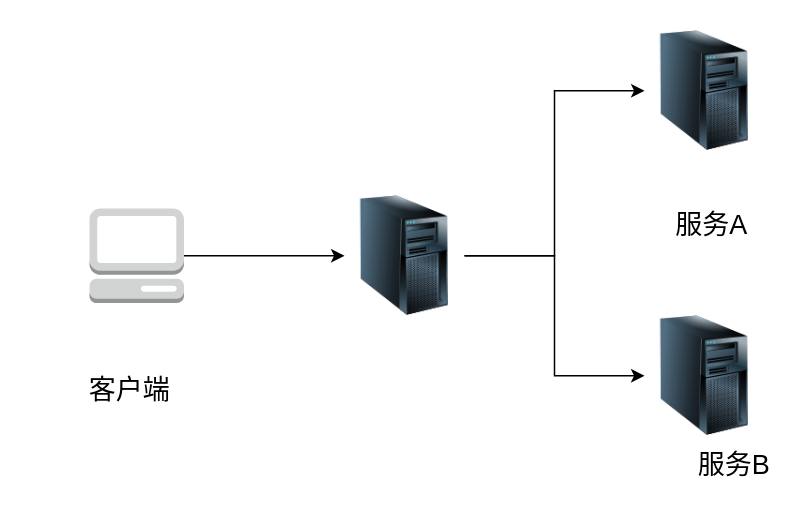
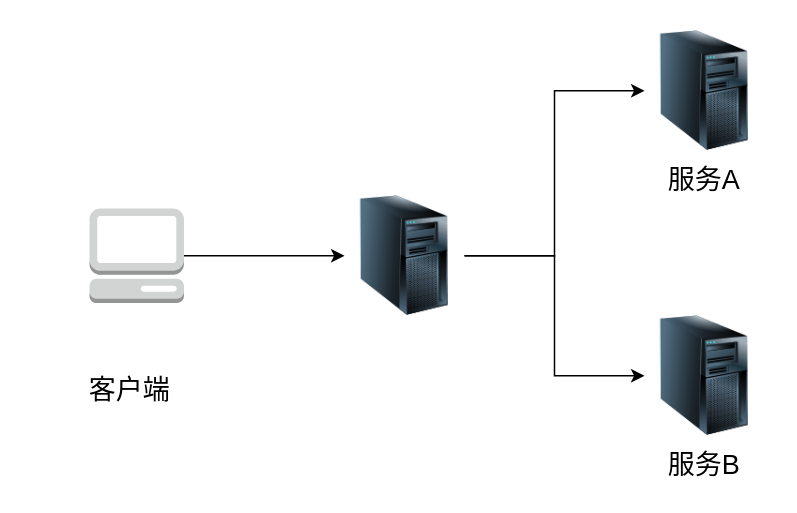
(712, 226) -> (704, 181)
(734, 466) -> (704, 466)
